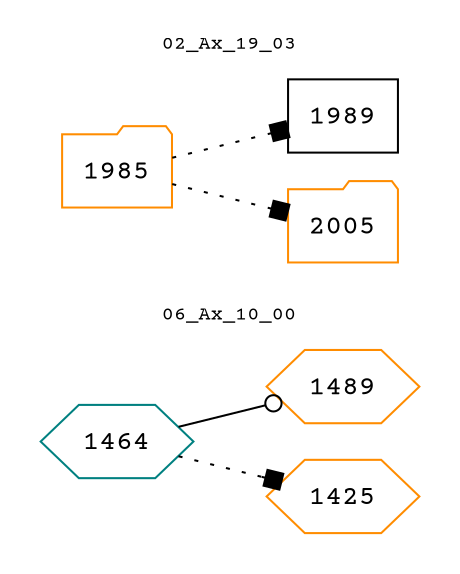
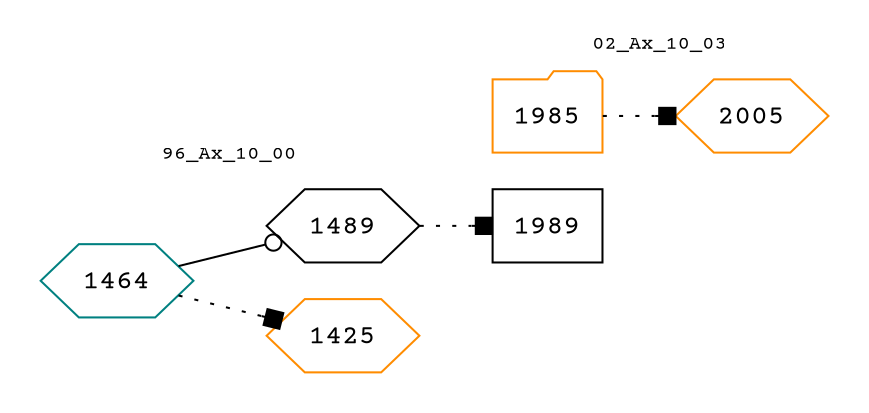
(230, 44) -> (661, 44)
(220, 146) -> (448, 226)
(343, 226) -> (752, 116)
(230, 314) -> (230, 154)
(343, 387) -> (343, 226)
